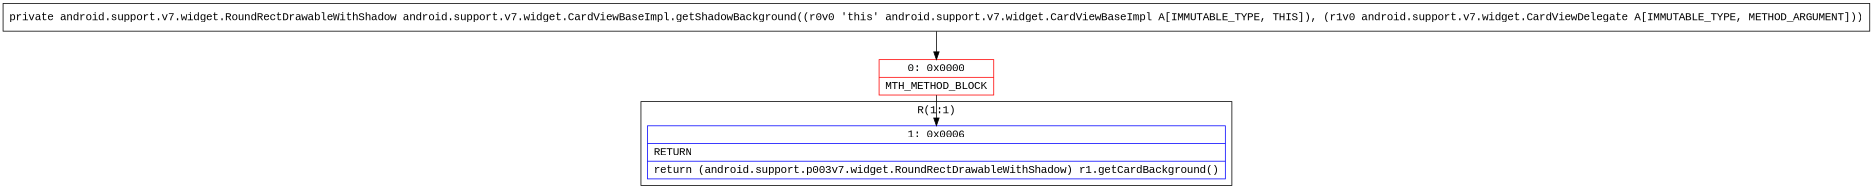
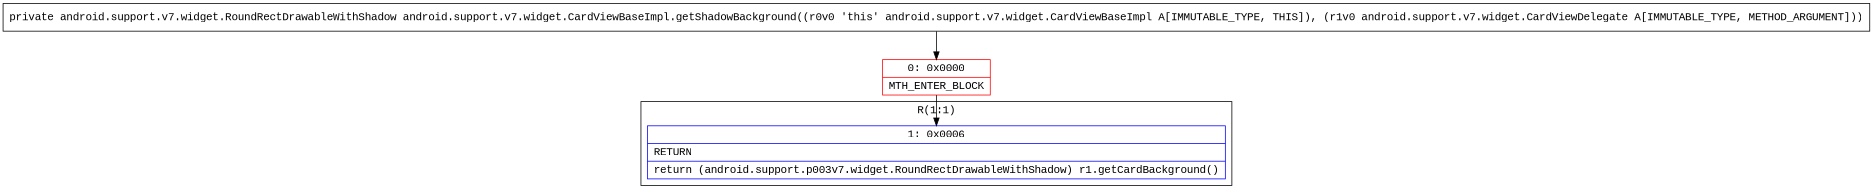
(936, 86) -> (936, 86)
